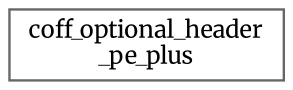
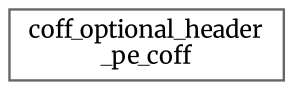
(147, 45) -> (147, 45)
